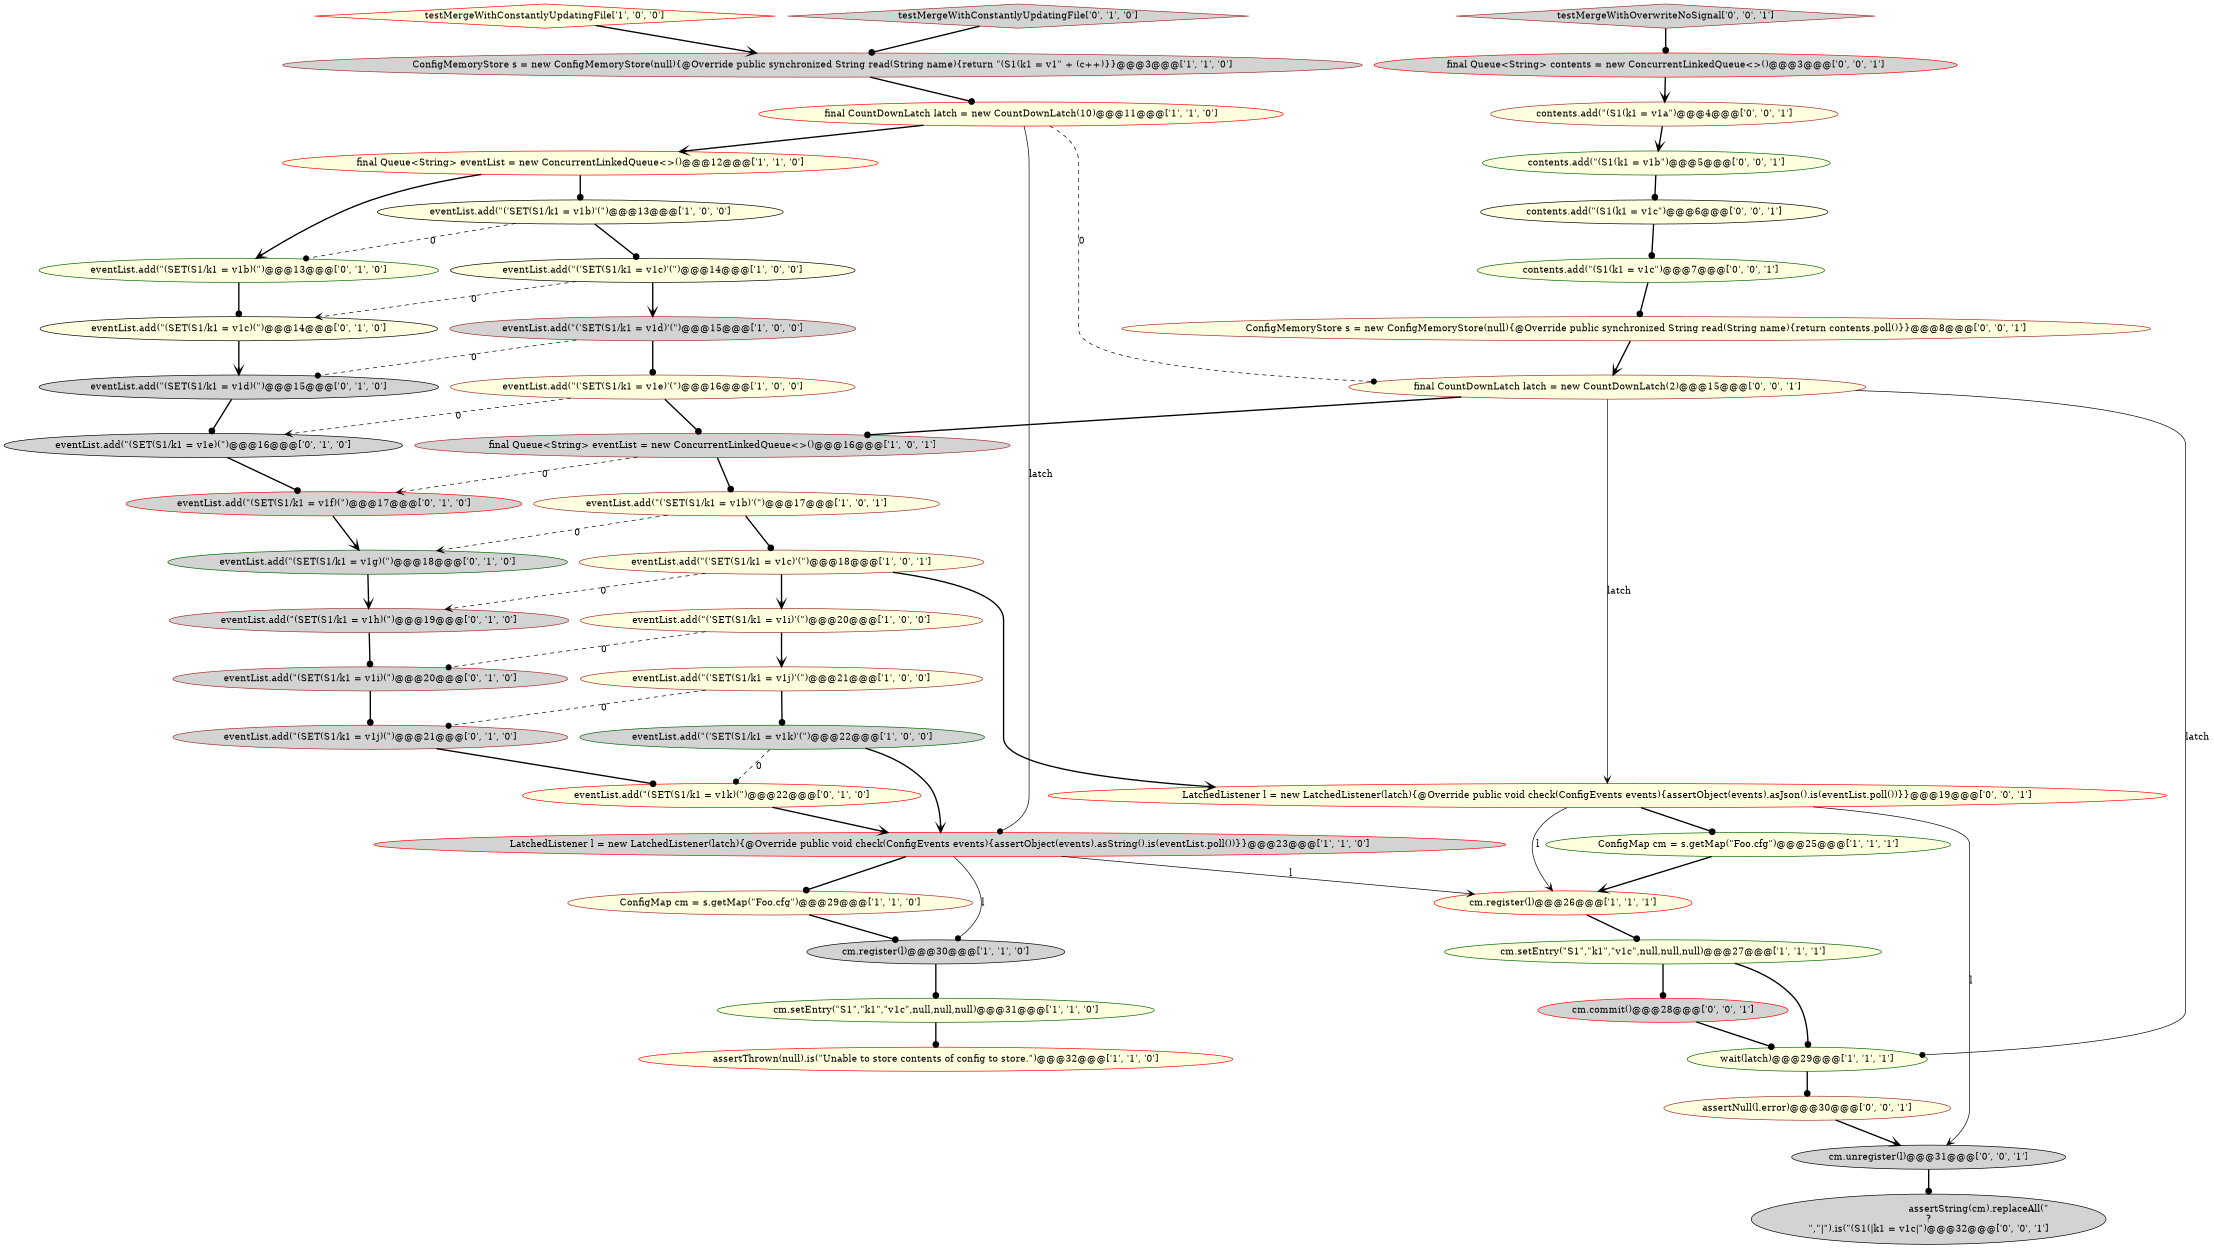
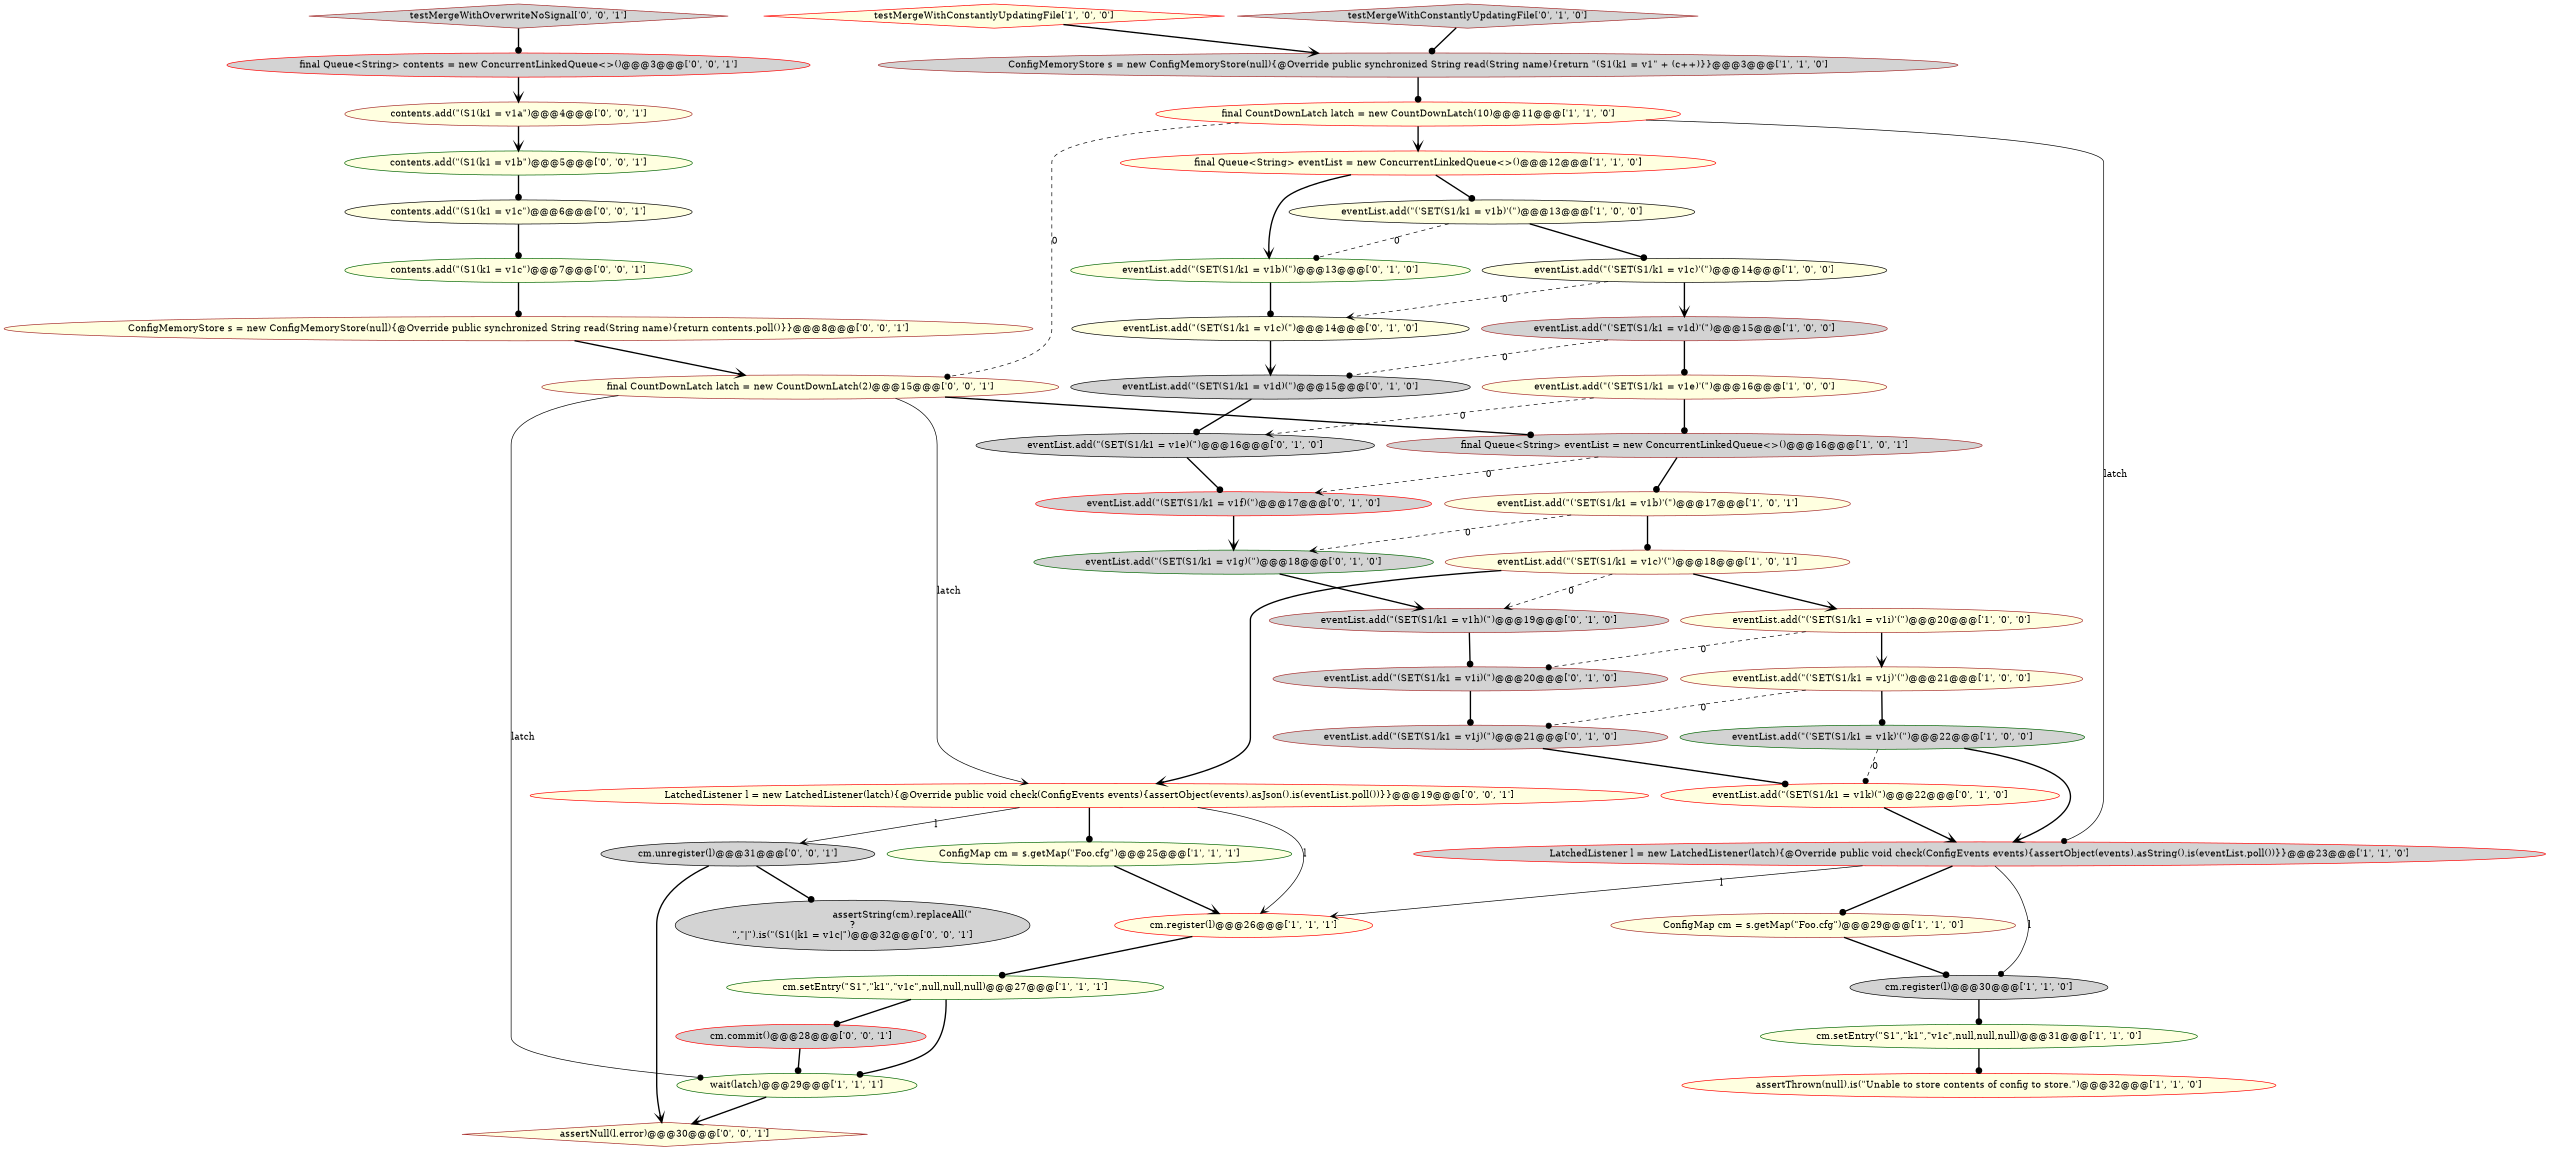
(1807, 1081) -> (732, 1109)
(1807, 1108) -> (665, 1134)
(1865, 1131) -> (657, 979)
